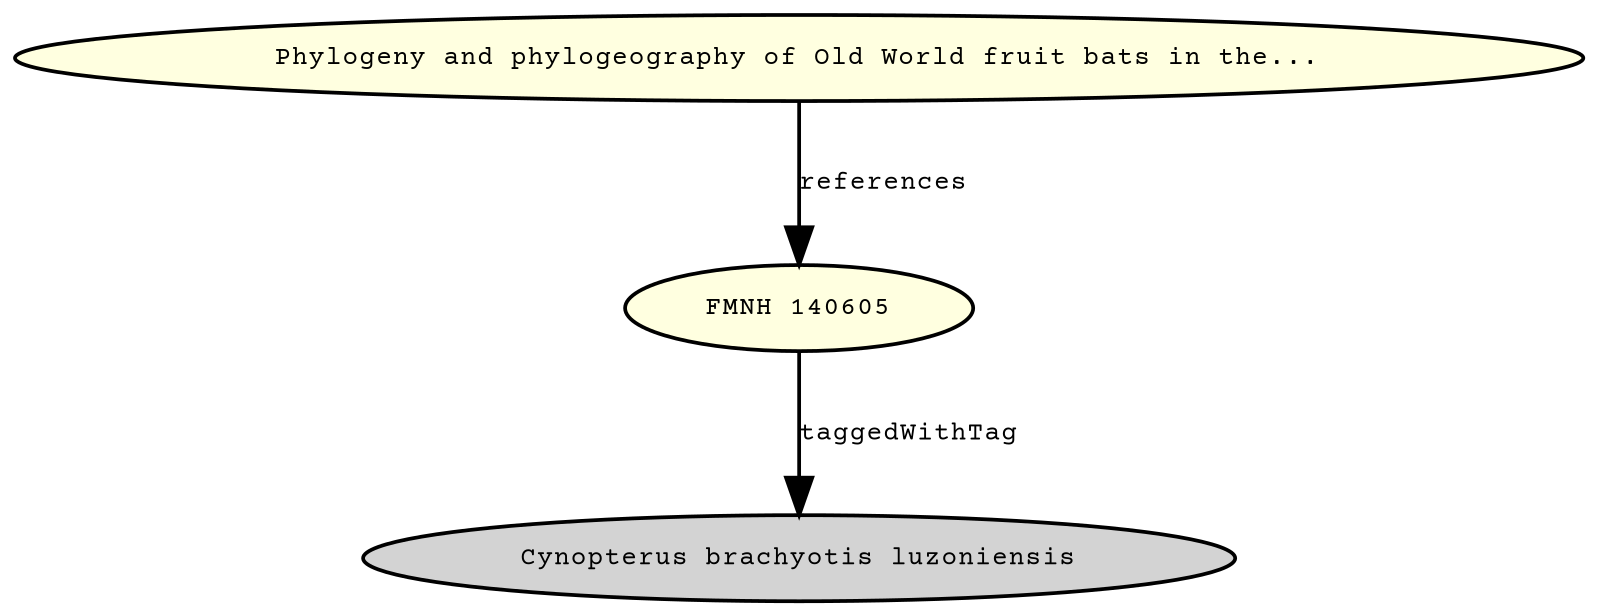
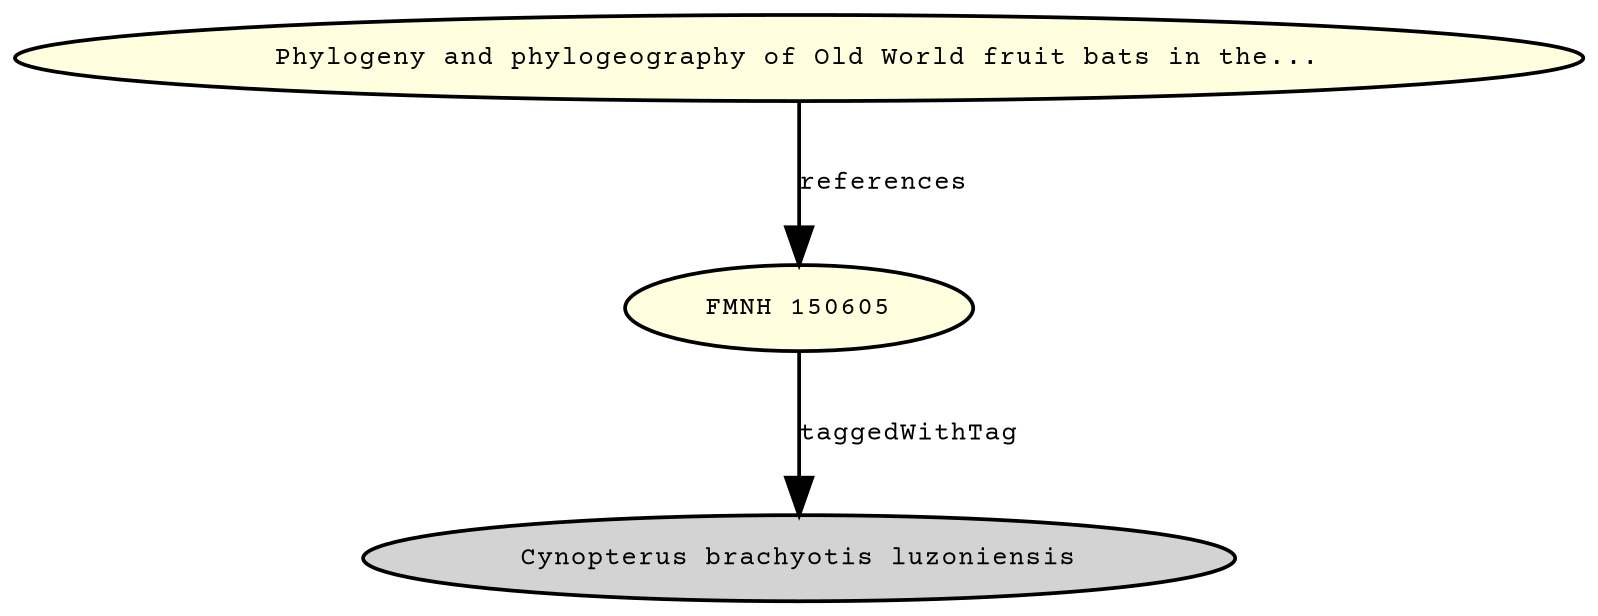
(799, 308) -> (799, 308)
